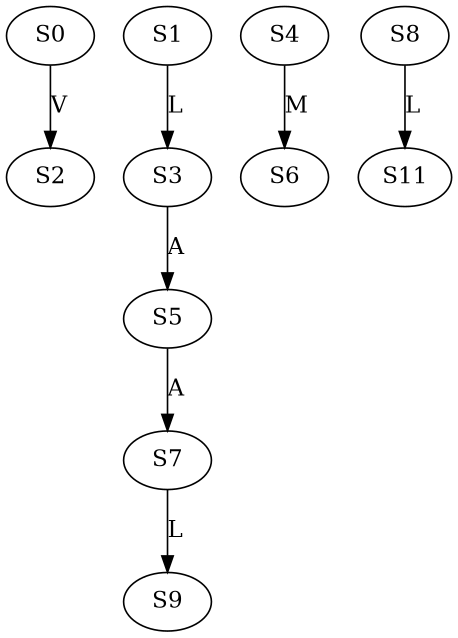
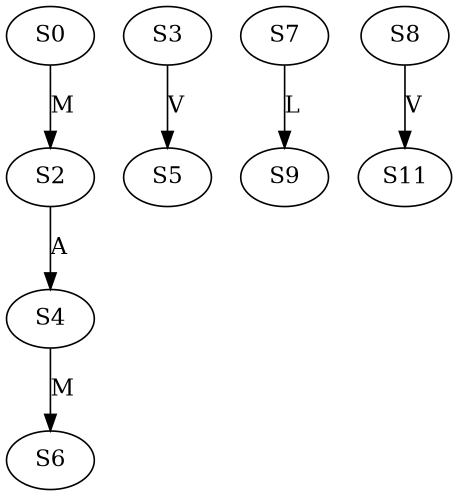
(168, 36) -> none
(59, 107) -> (63, 107)
(413, 107) -> (413, 107)
none -> (50, 240)
(176, 248) -> (176, 107)
(168, 381) -> none
